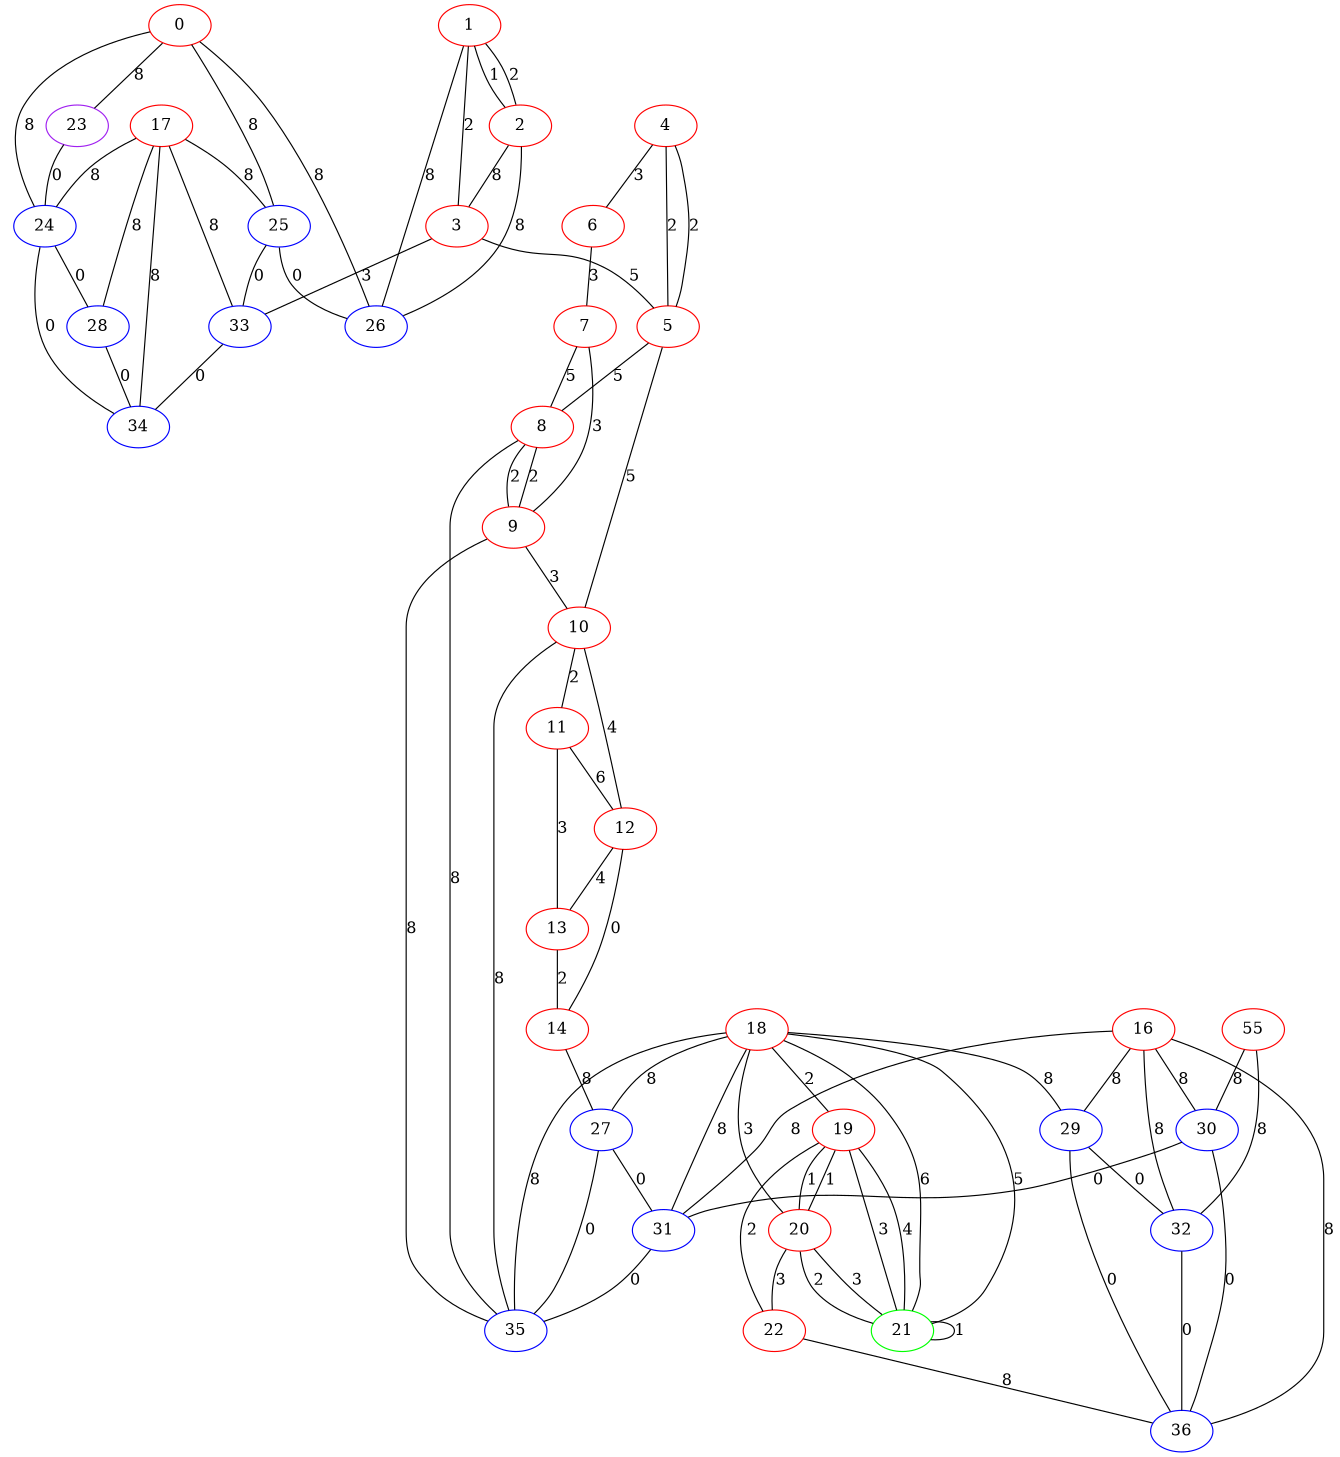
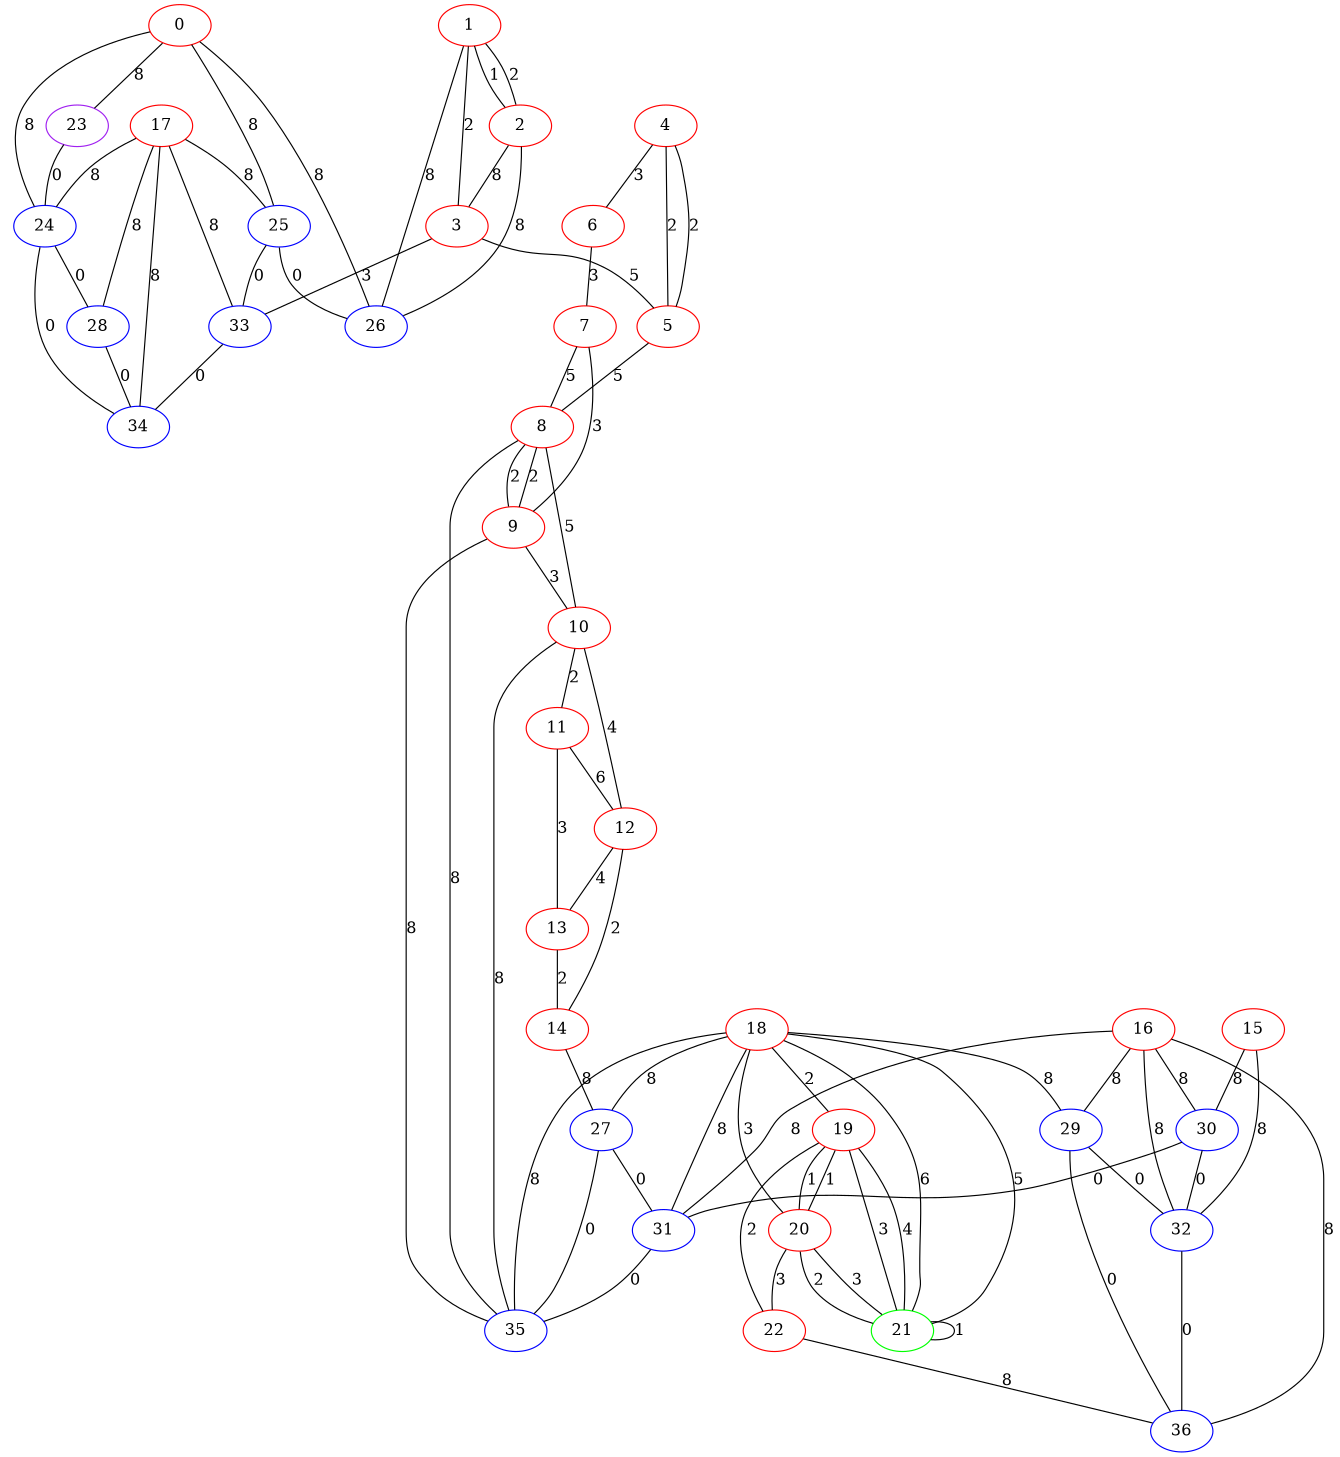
(624, 477) -> (561, 527)
(616, 929) -> (616, 929)
(1253, 1030) -> (1253, 1030)
(1225, 1283) -> (1194, 1180)
